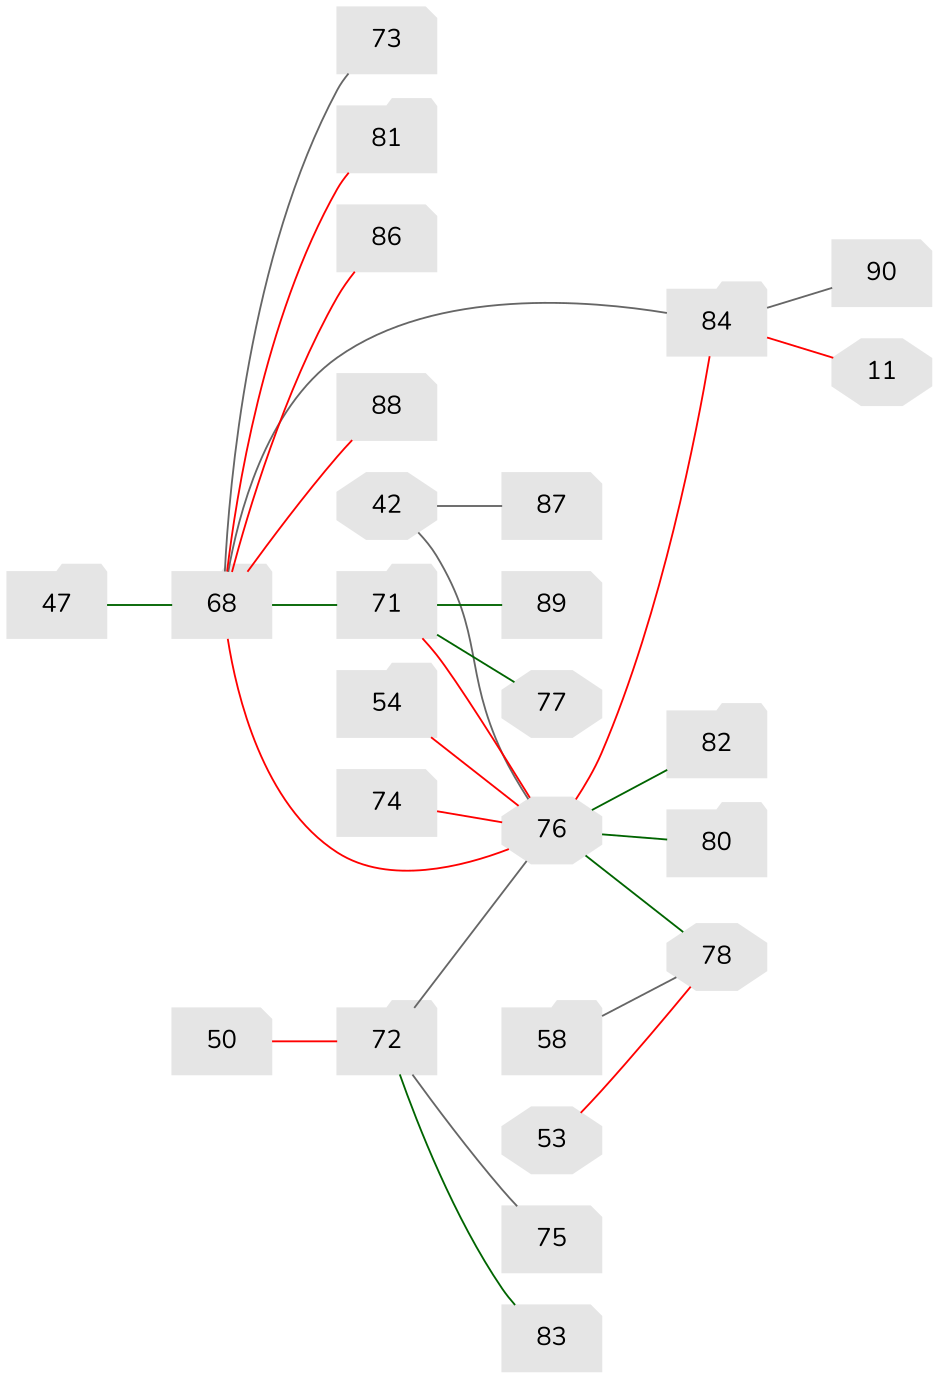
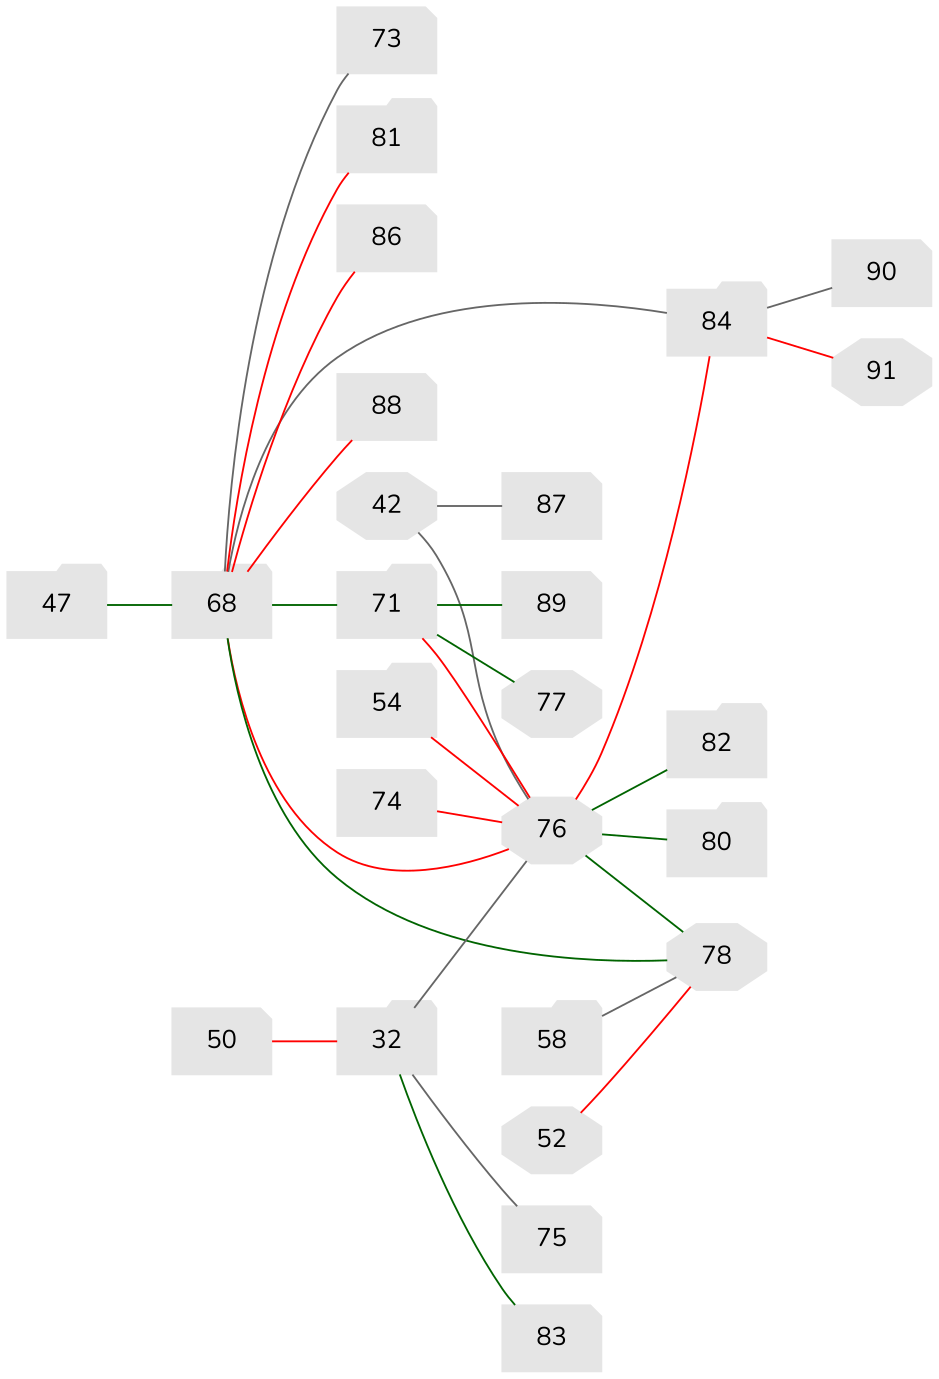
(882, 372) -> (882, 372)
none -> (369, 900)
(387, 1041) -> (387, 1041)
(552, 1140) -> (552, 1140)
